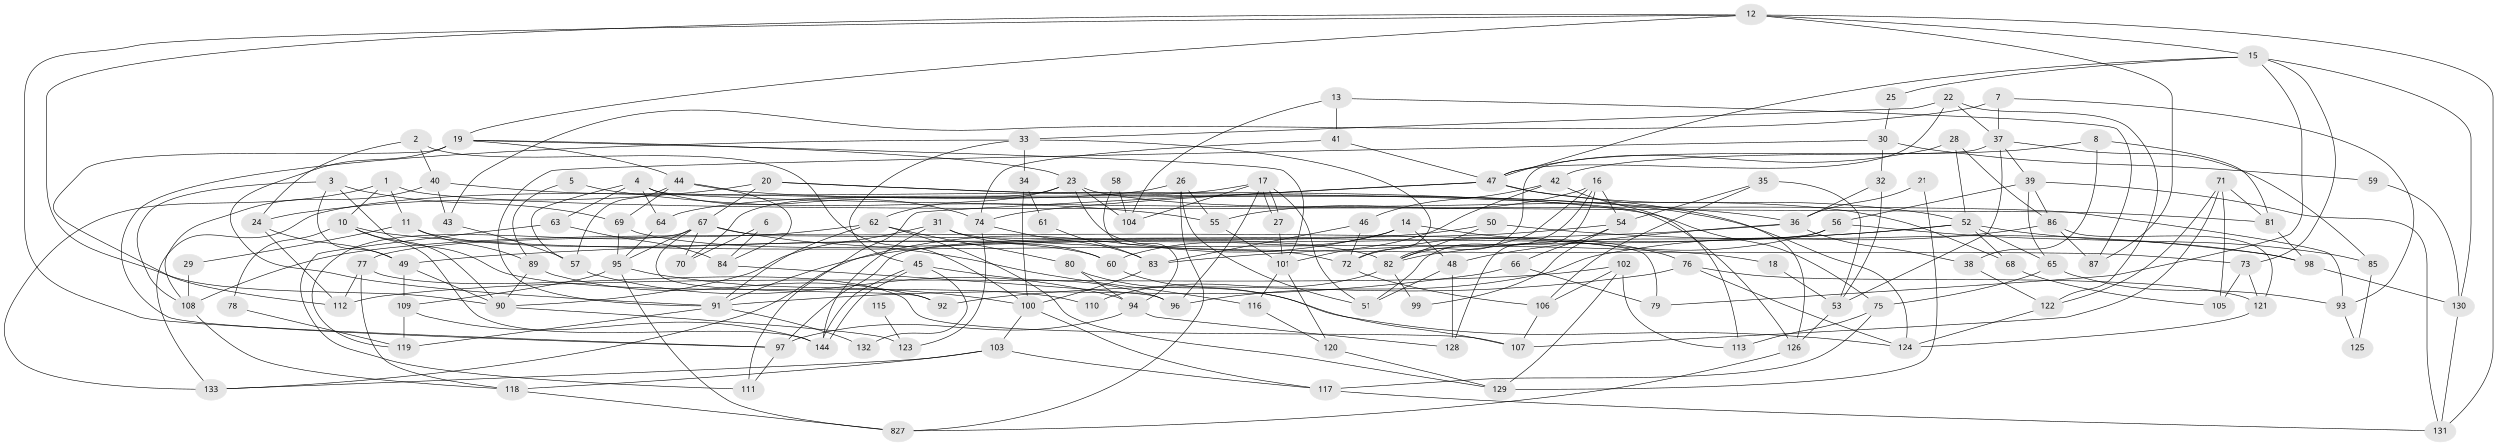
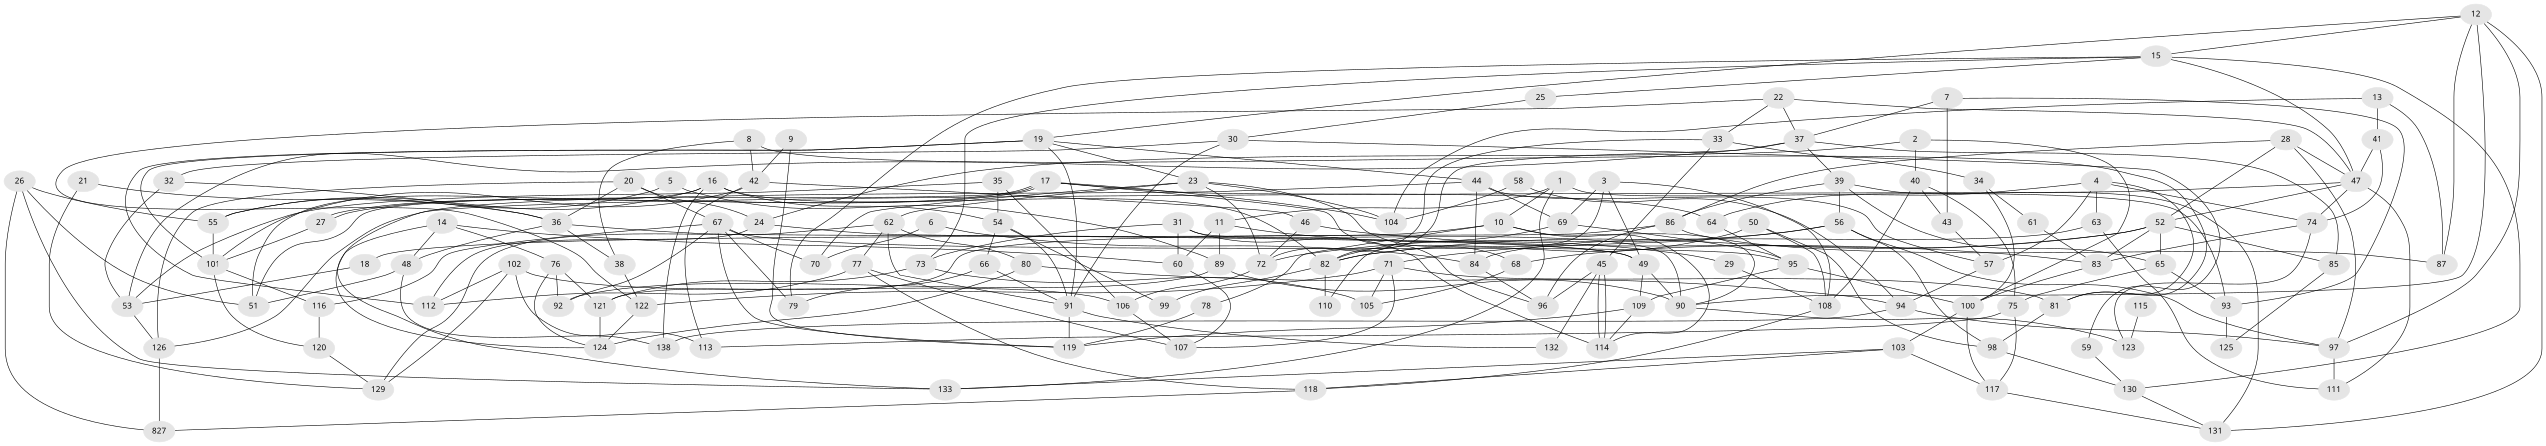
none -> (791, 140)
(208, 185) -> (2352, 235)
none -> (1614, 244)
(822, 348) -> (1602, 348)
(1452, 348) -> (664, 348)
(724, 398) -> none
